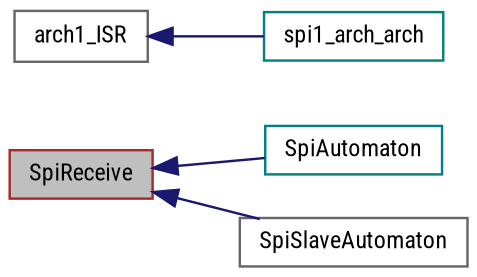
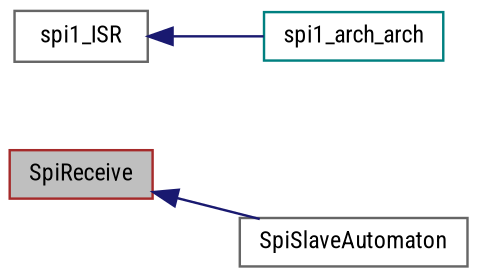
(81, 36) -> (81, 36)
(354, 150) -> none
